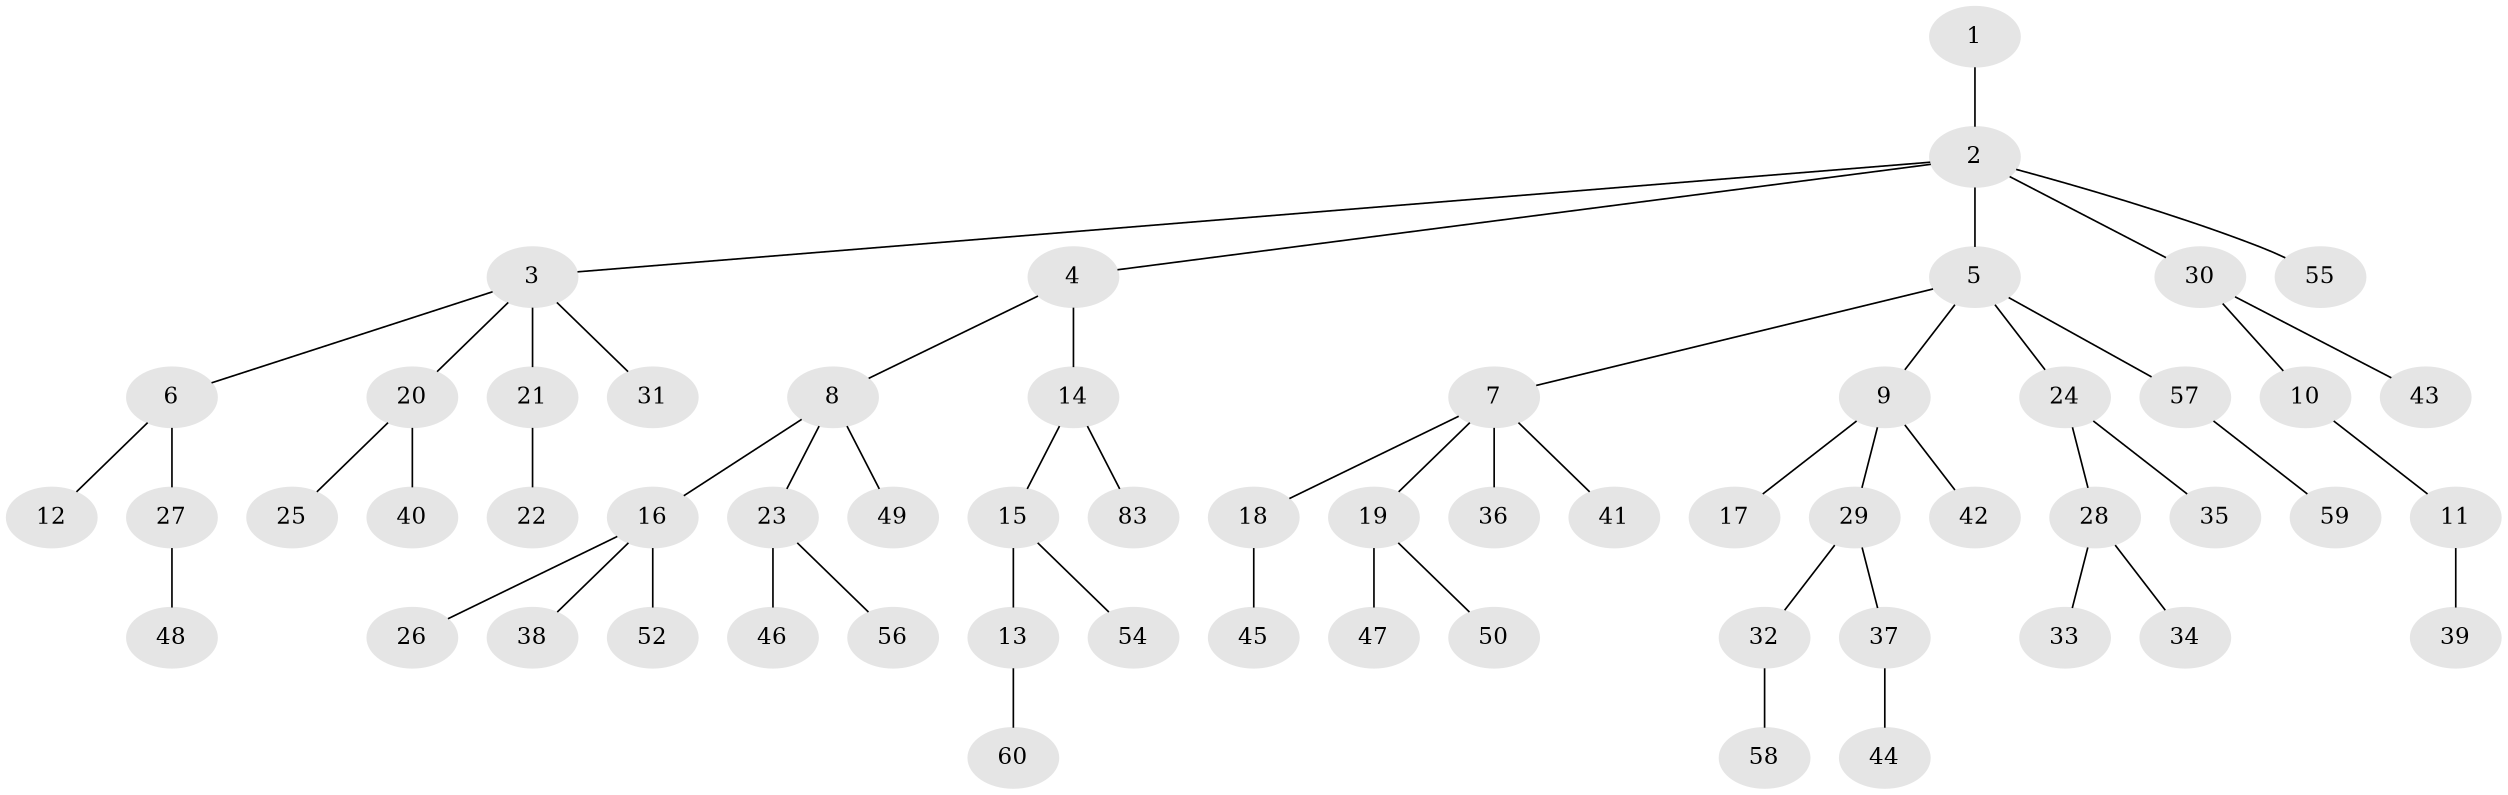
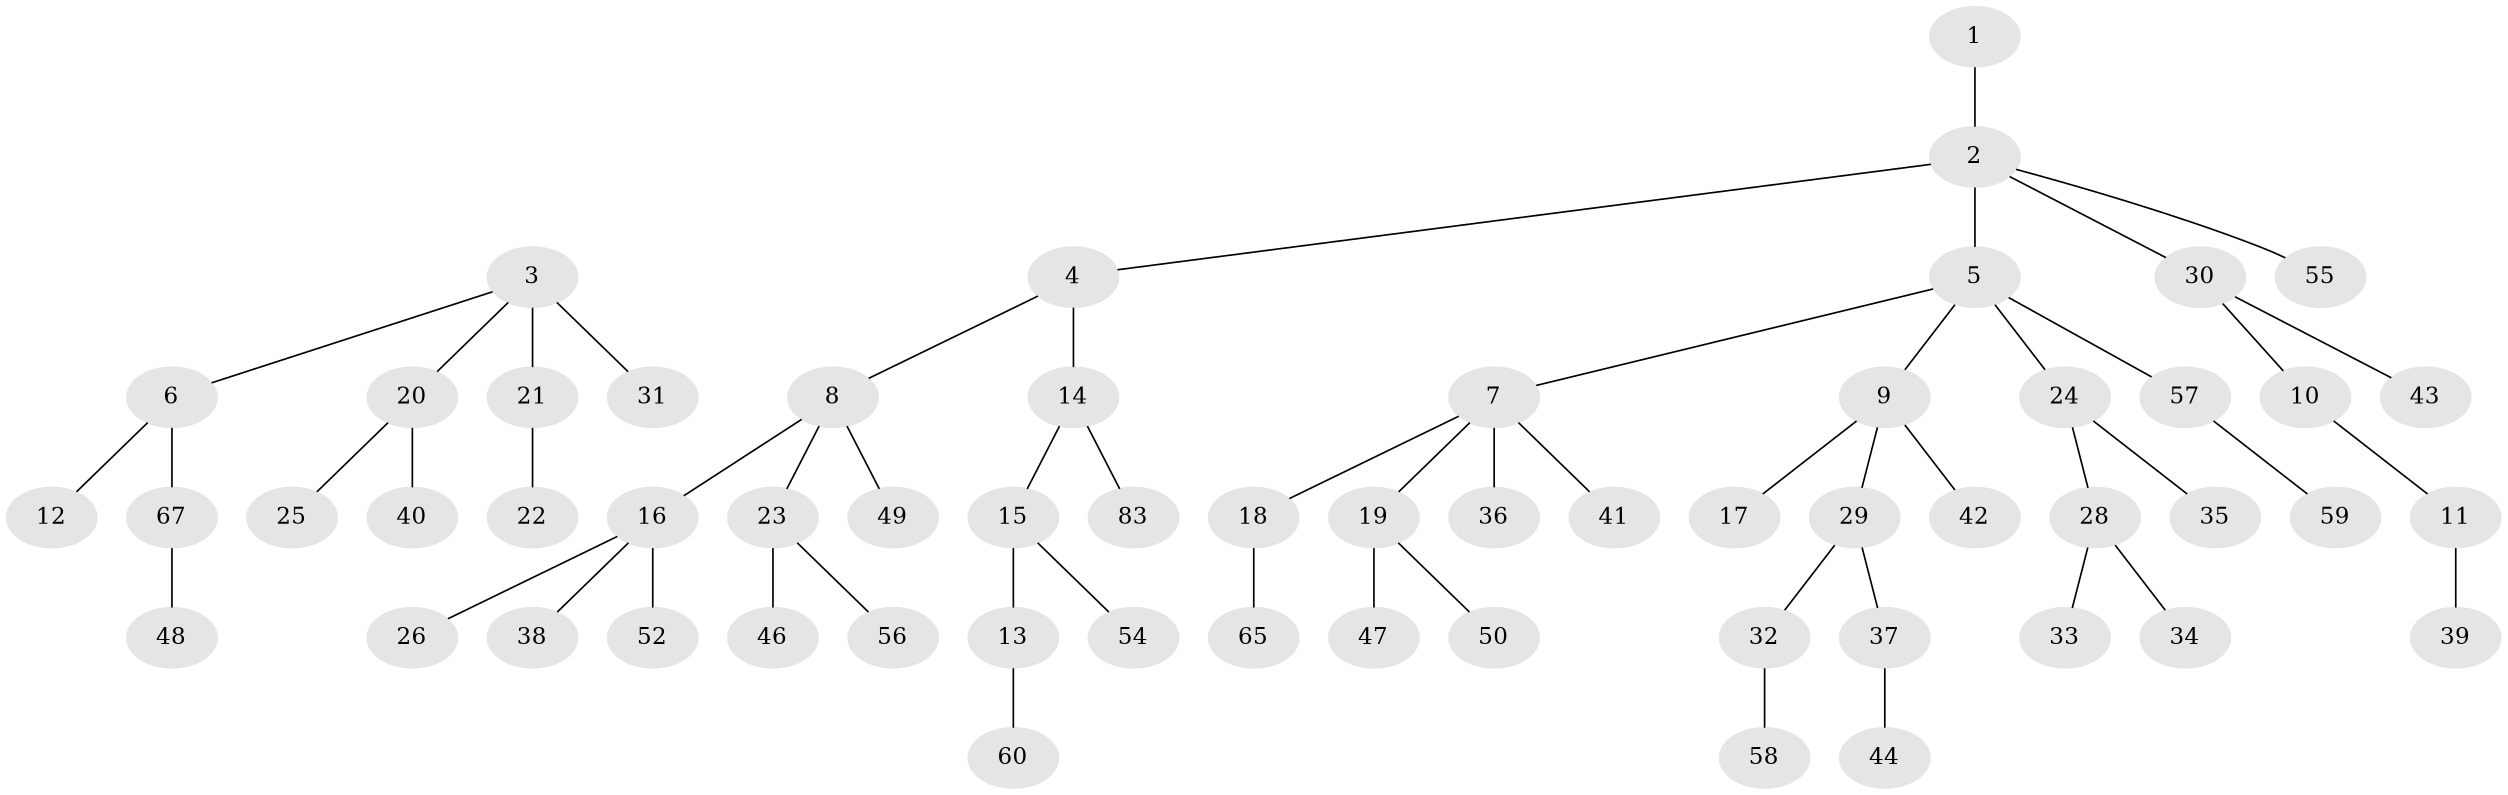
(1254, 217) -> none
(172, 518) -> (172, 518)
(1254, 638) -> (1254, 638)
